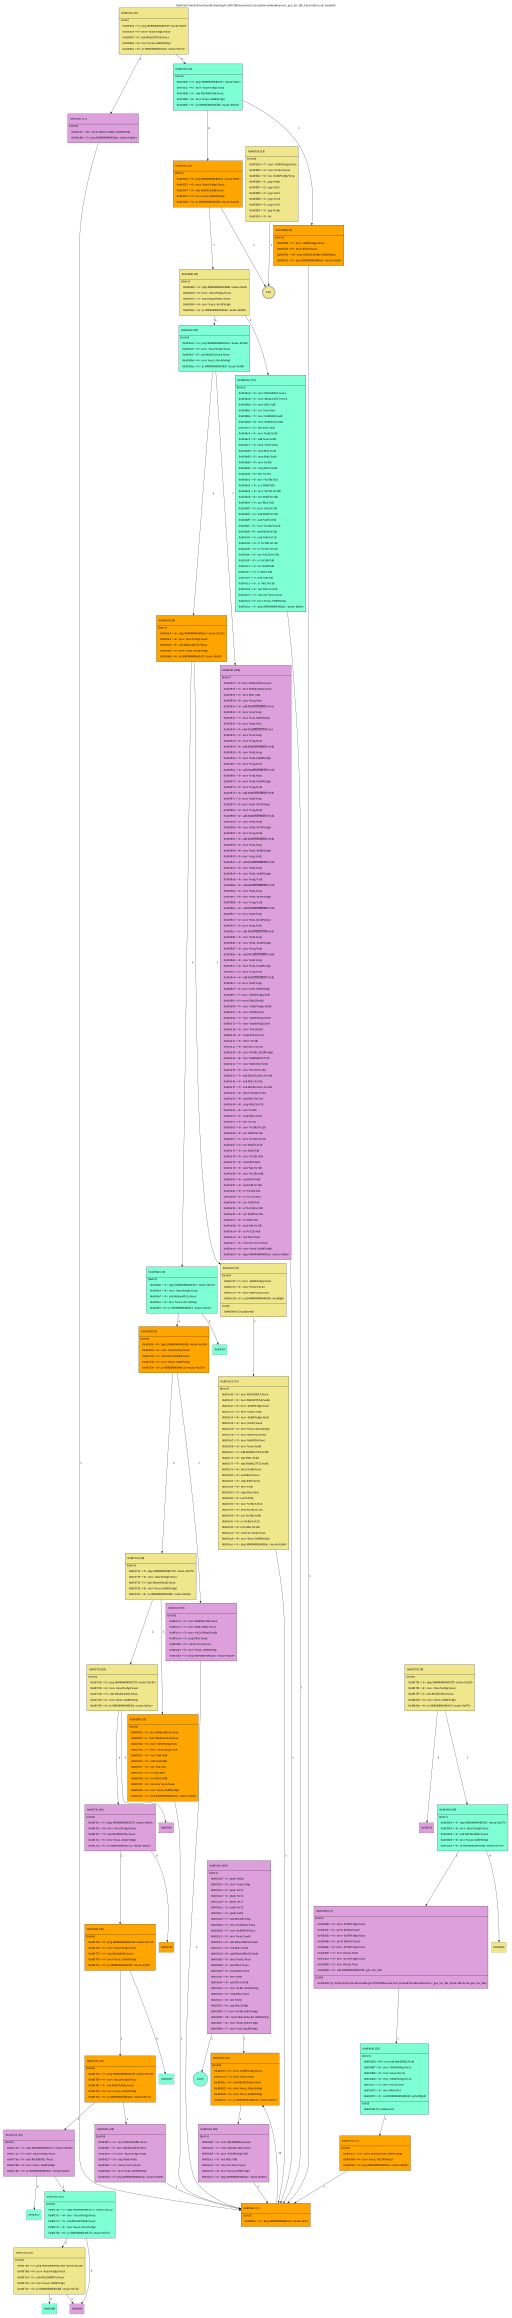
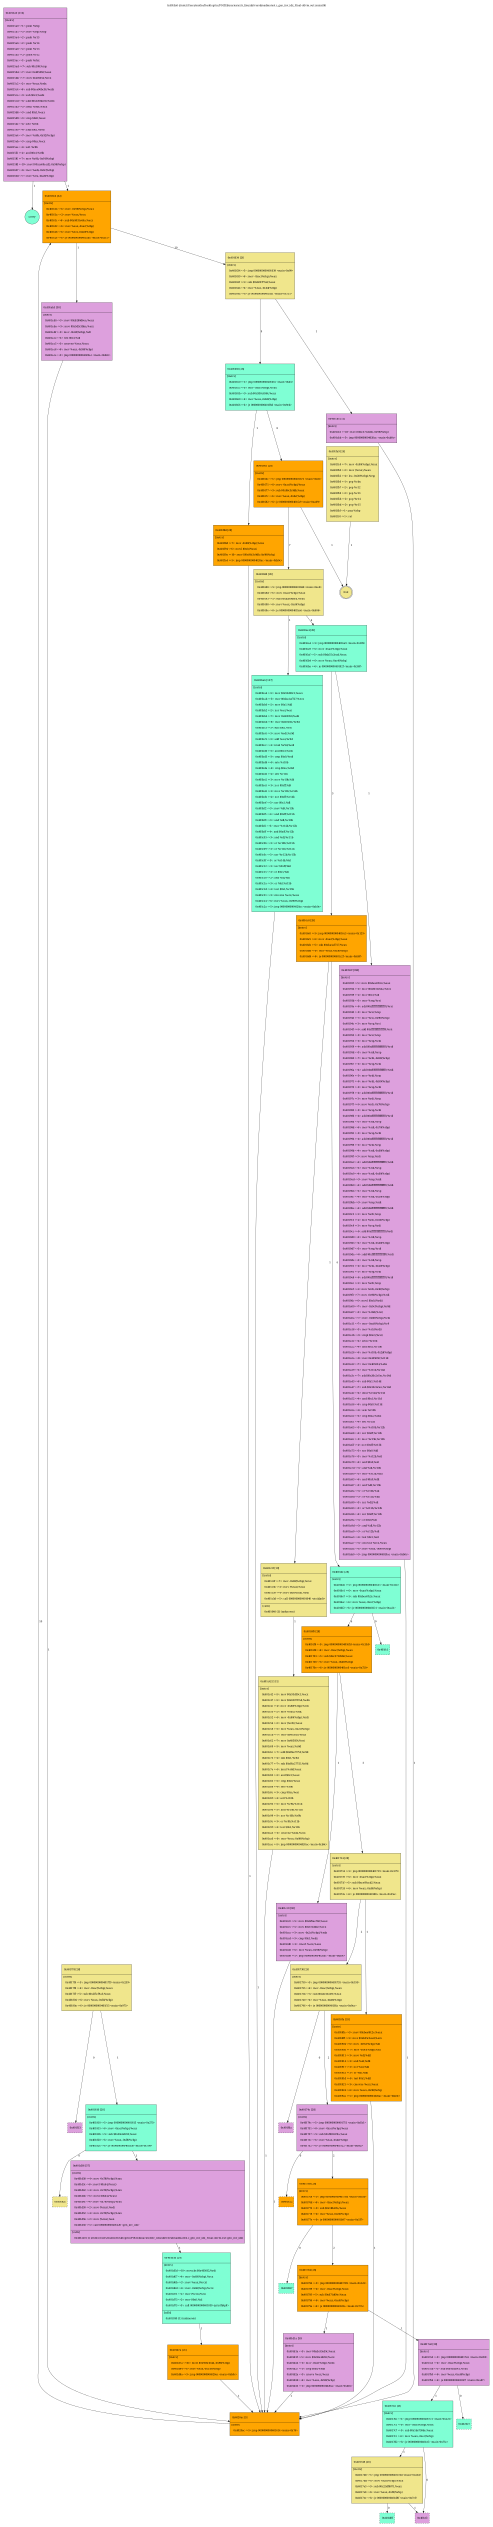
none -> (167, 246)
